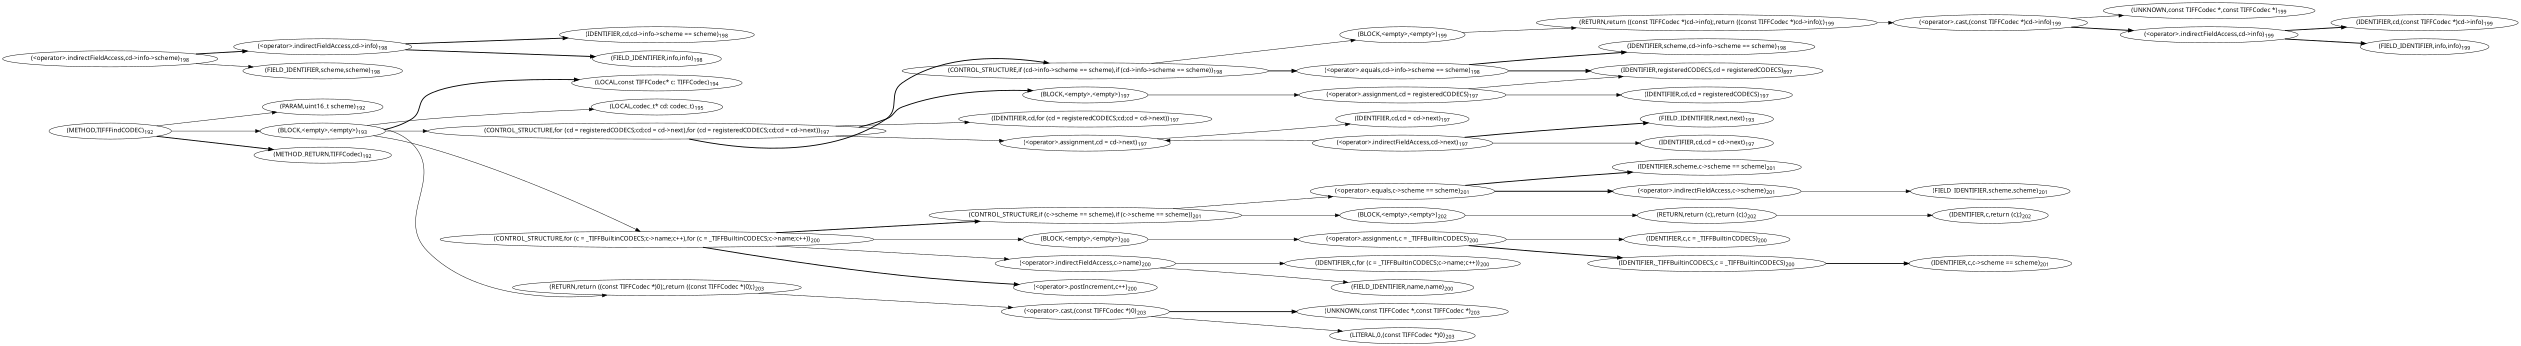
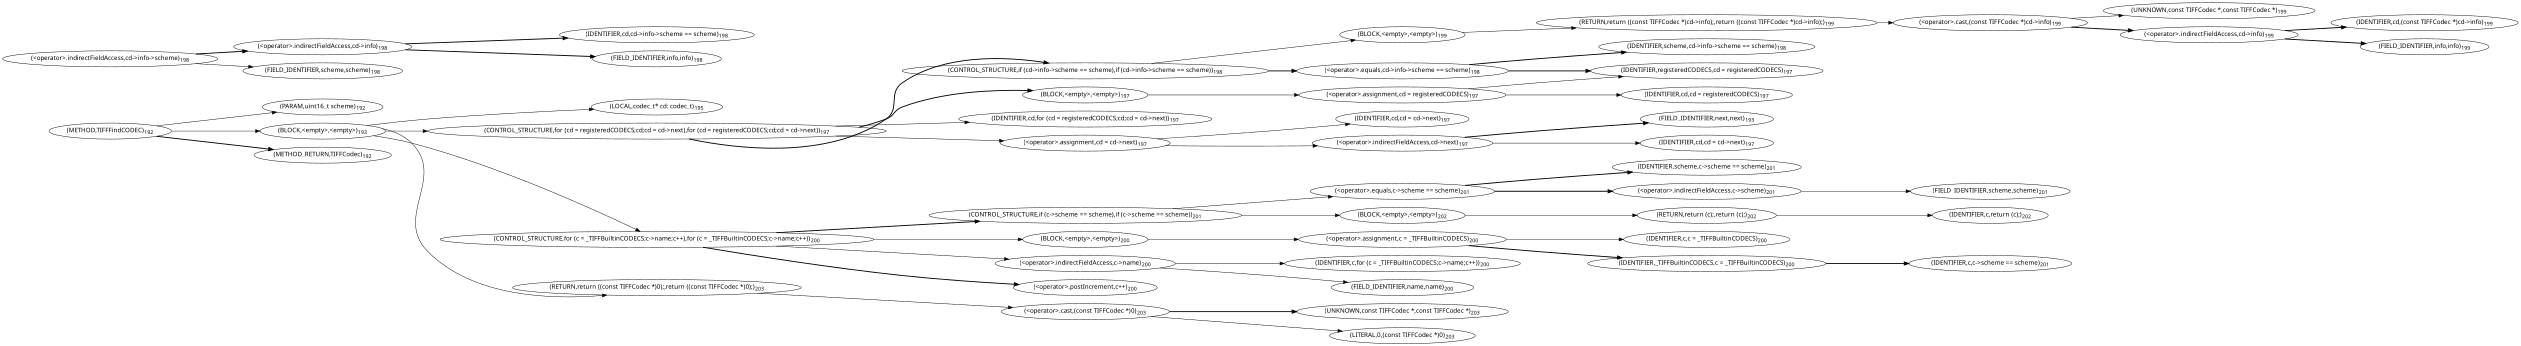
(1788, 70) -> (1788, 70)
(657, 83) -> none
(1244, 140) -> (1239, 146)
